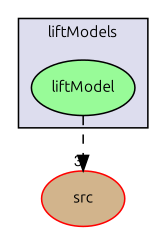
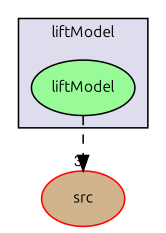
(83, 33) -> (83, 33)
